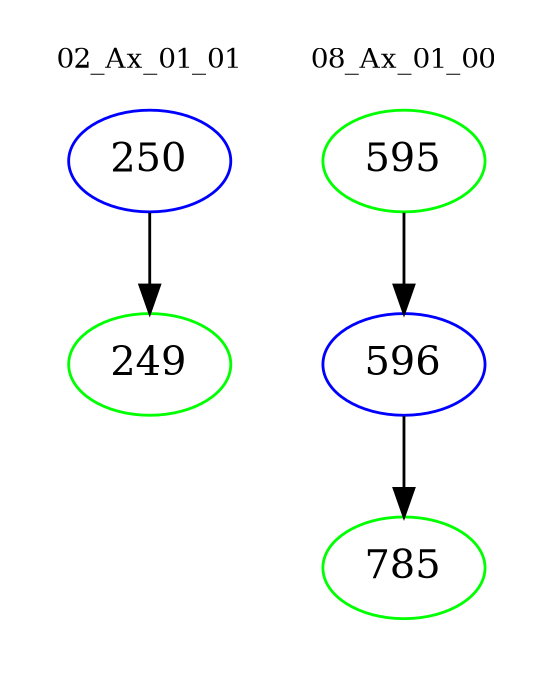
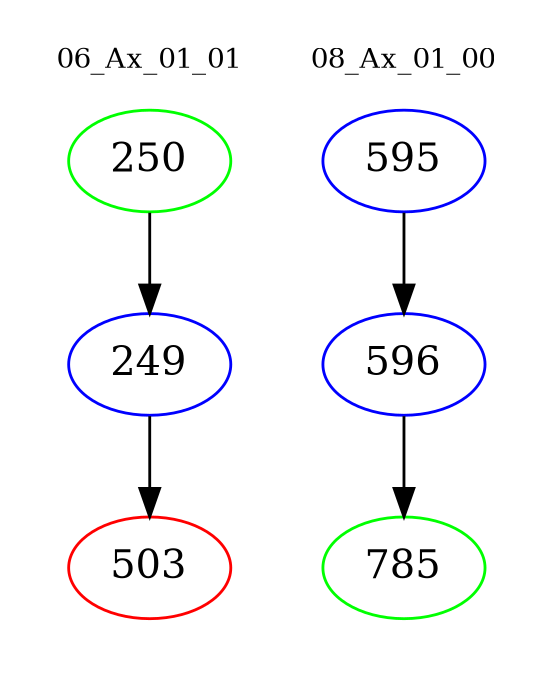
(150, 61) -> (150, 61)
(150, 161) -> (150, 161)
(404, 161) -> (404, 161)
(150, 364) -> (150, 364)
none -> (150, 568)
